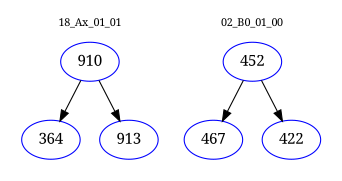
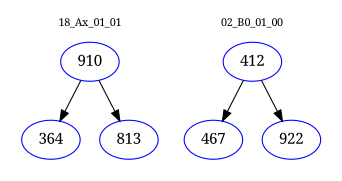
(252, 62) -> (252, 62)
(129, 140) -> (129, 140)
(291, 140) -> (291, 140)
